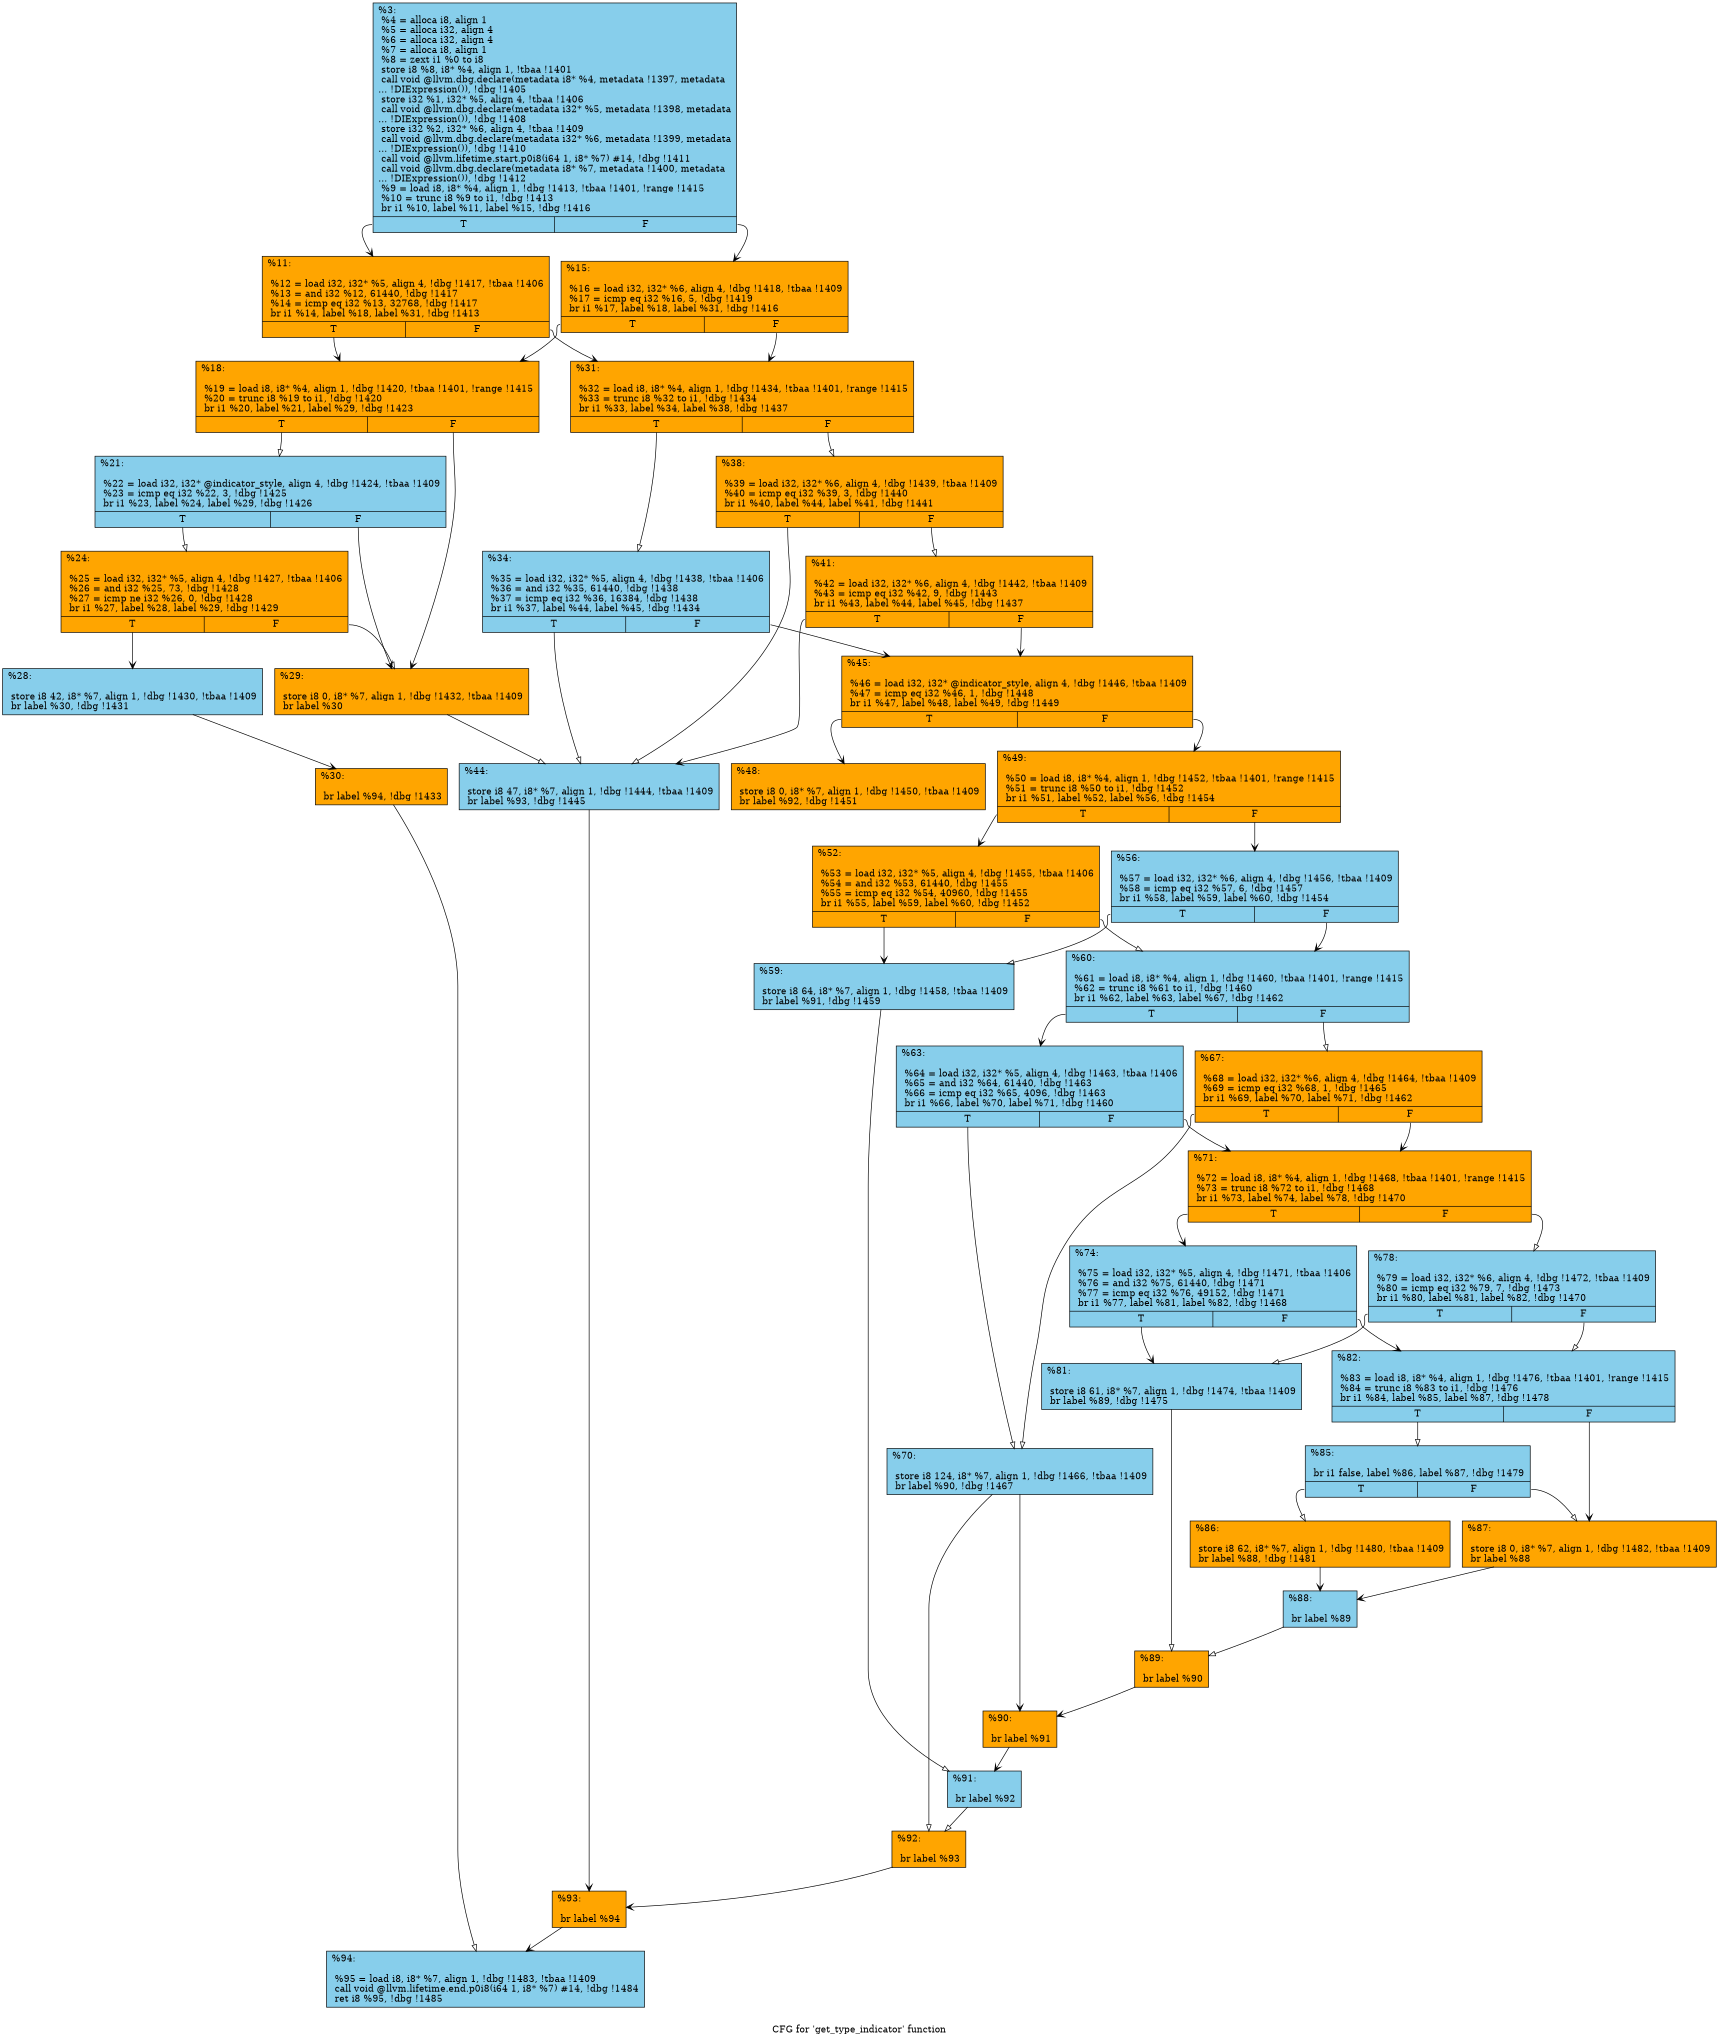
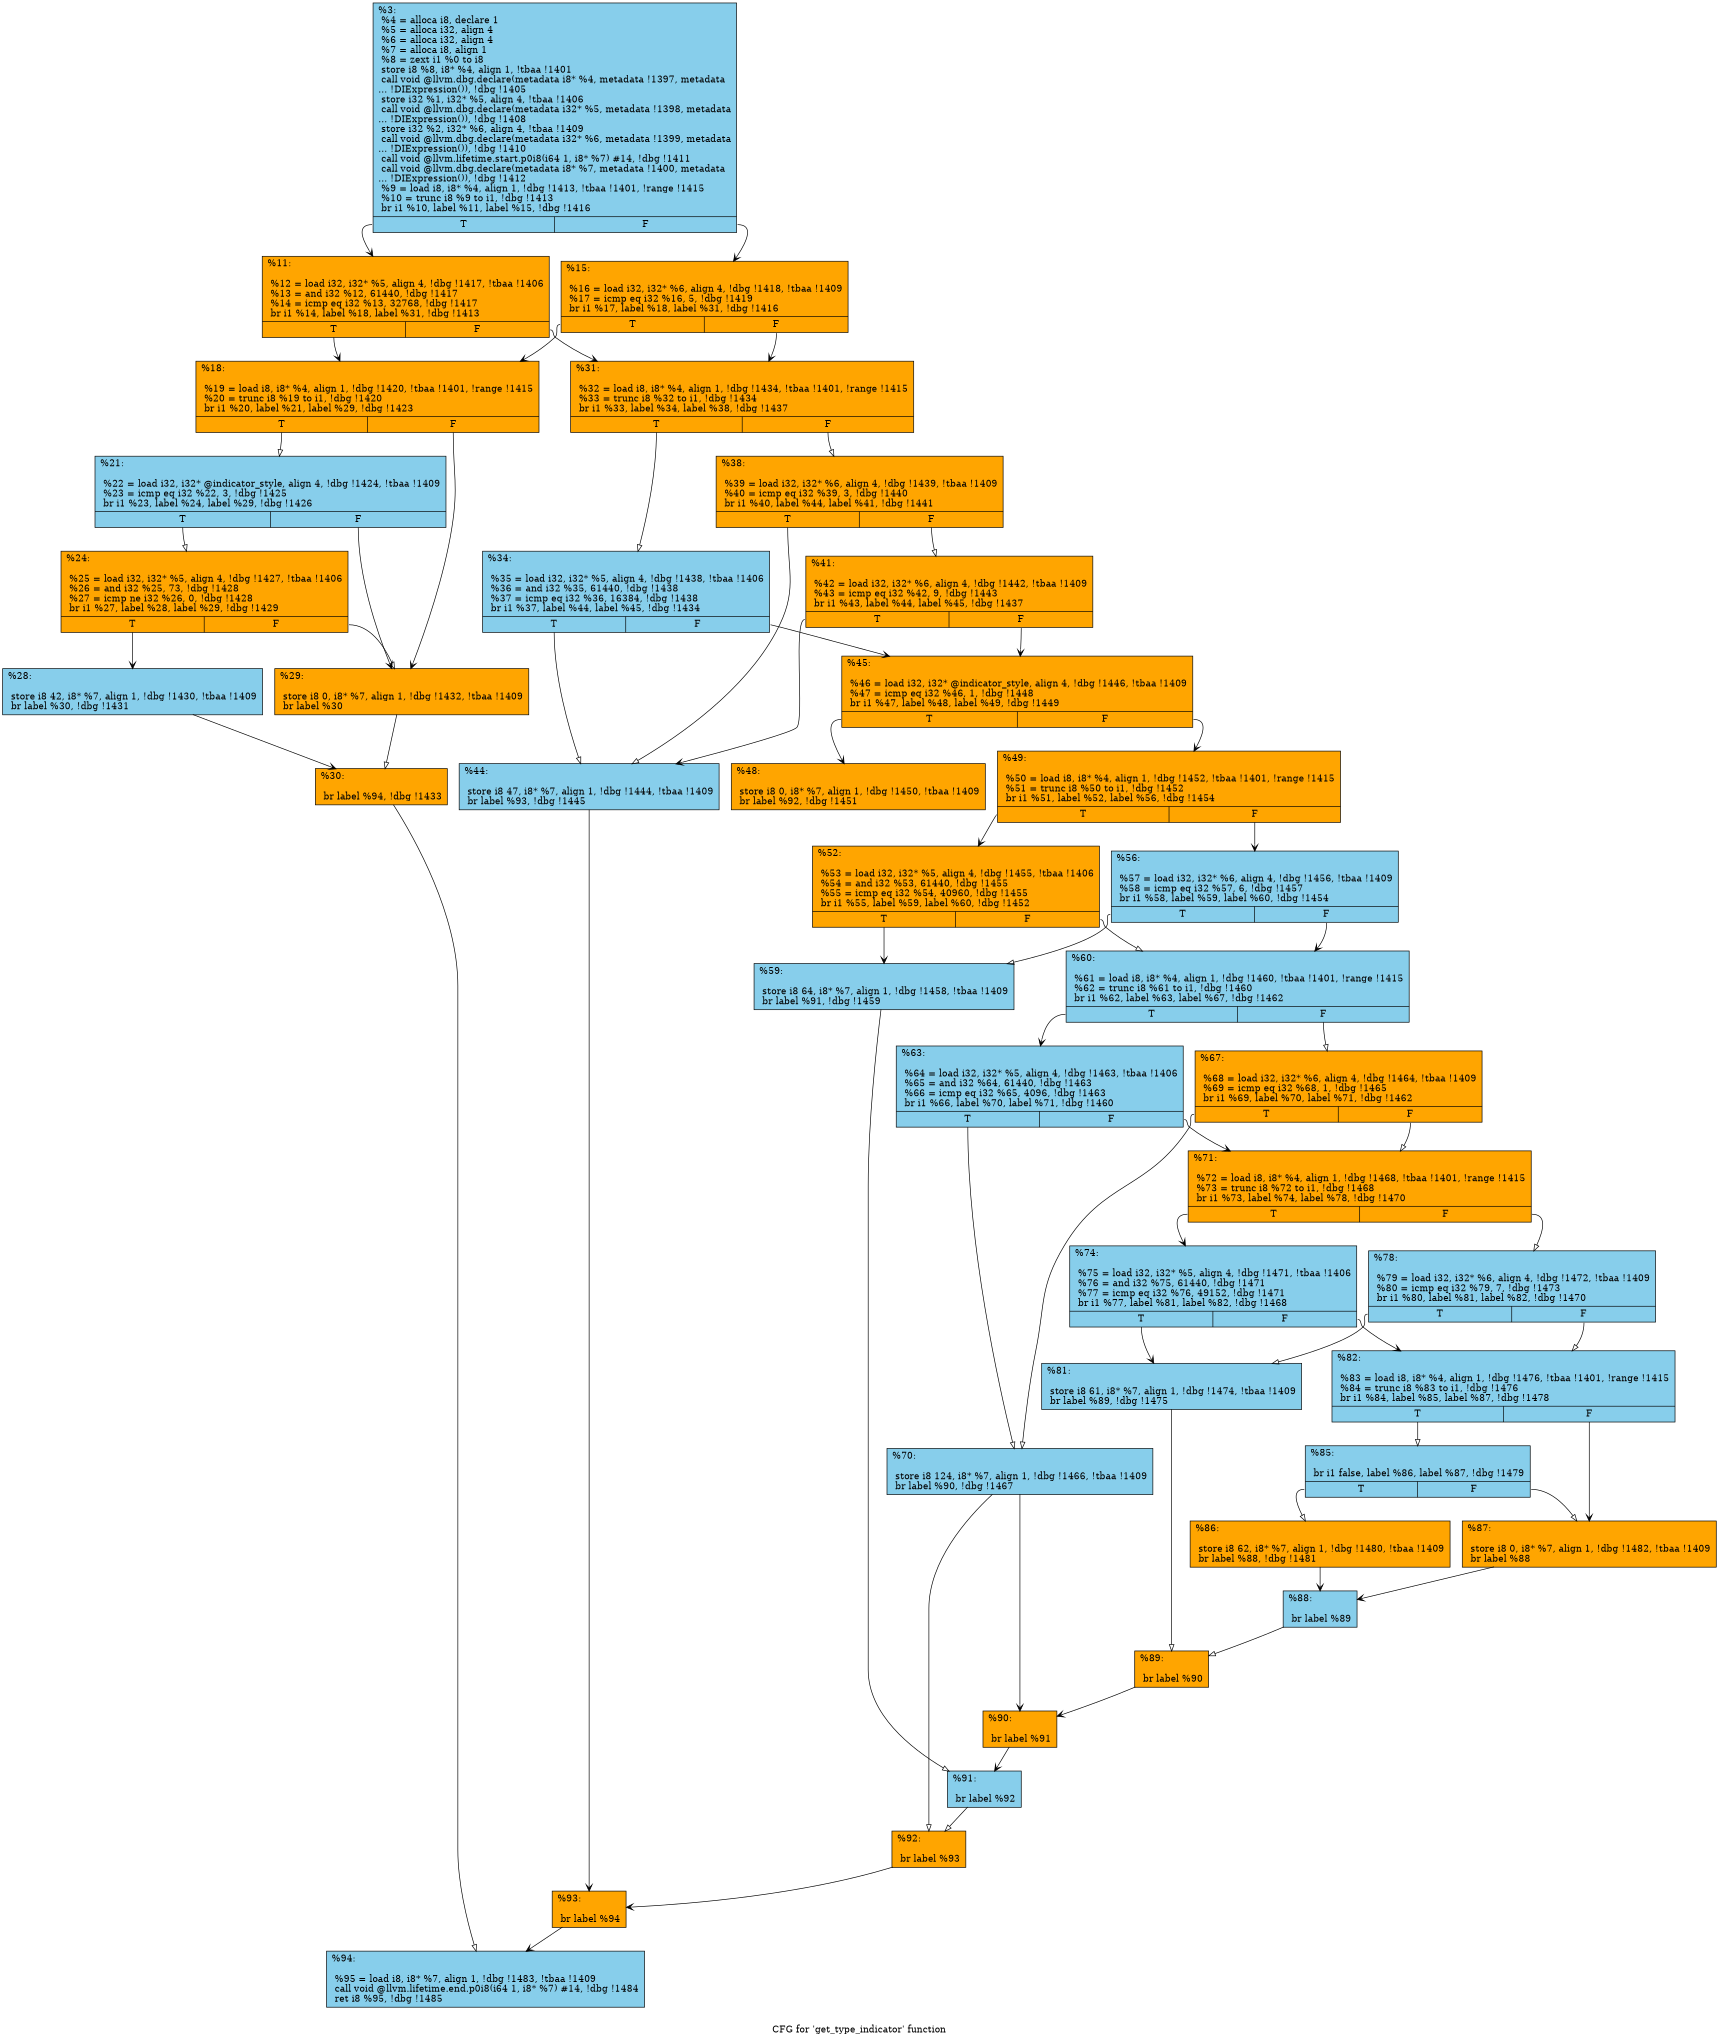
(433, 20) -> (439, 20)
(493, 738) -> (392, 738)
(1409, 1135) -> (1409, 1135)
